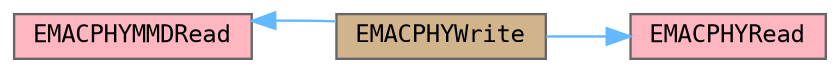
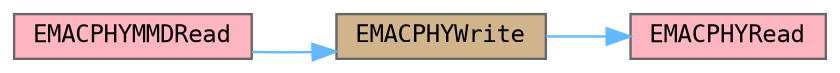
(306, 21) -> (282, 52)
